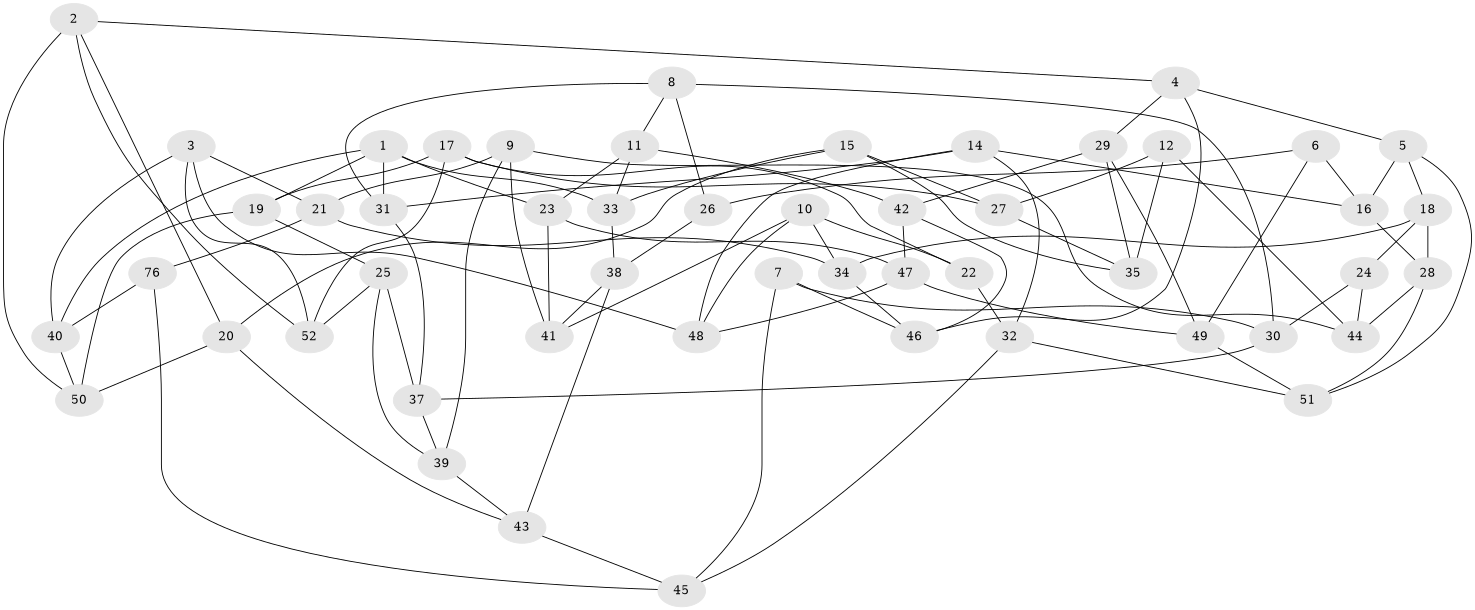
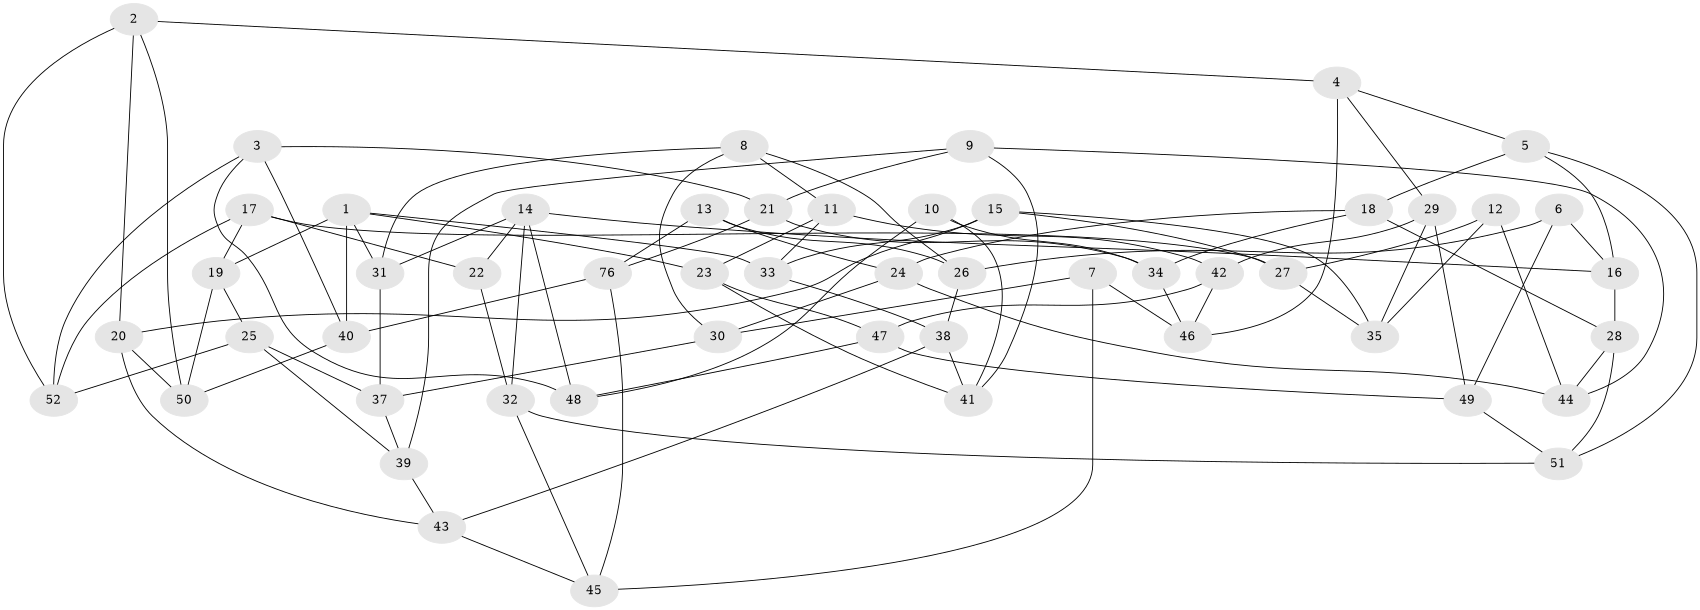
none -> (705, 210)
(888, 241) -> (501, 242)
